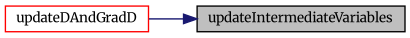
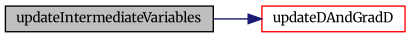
(166, 19) -> (231, 19)
